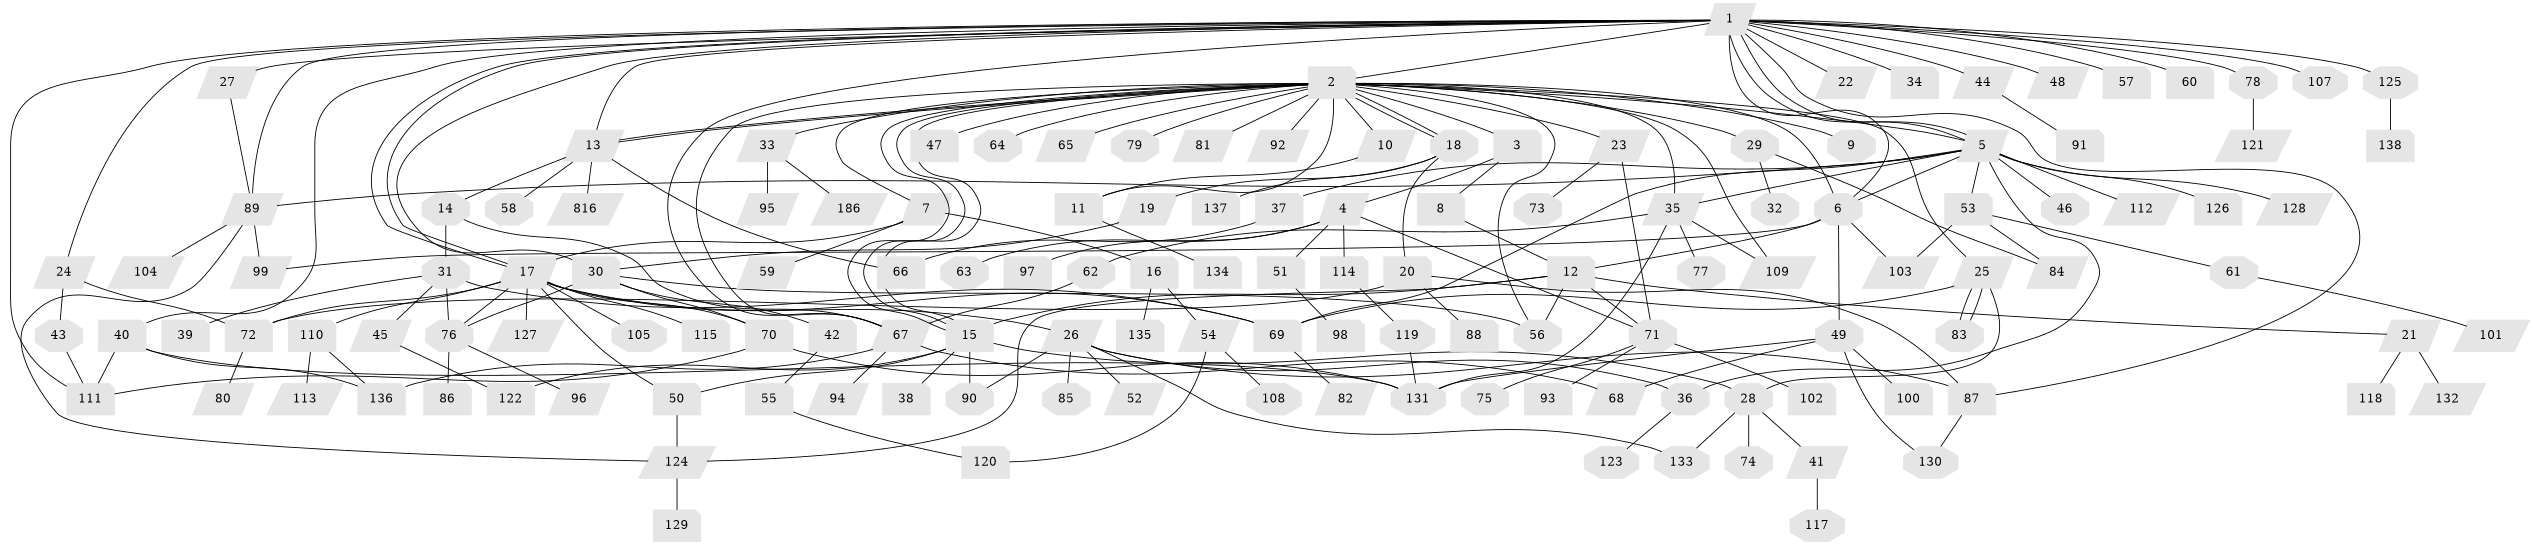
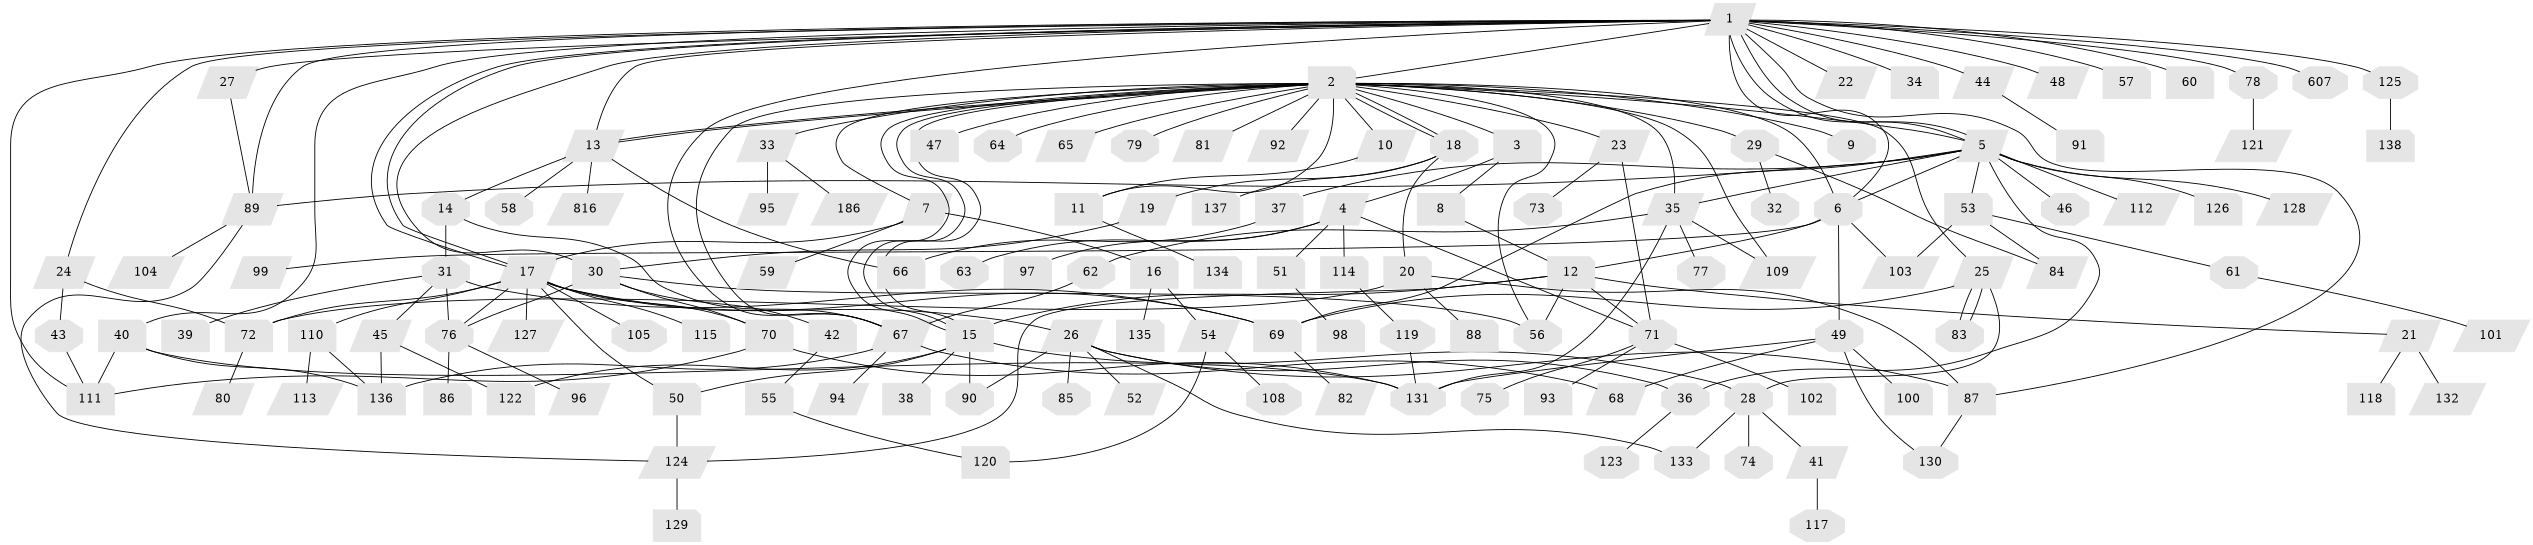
(2320, 83) -> (2320, 83)
(257, 241) -> none
none -> (381, 368)
